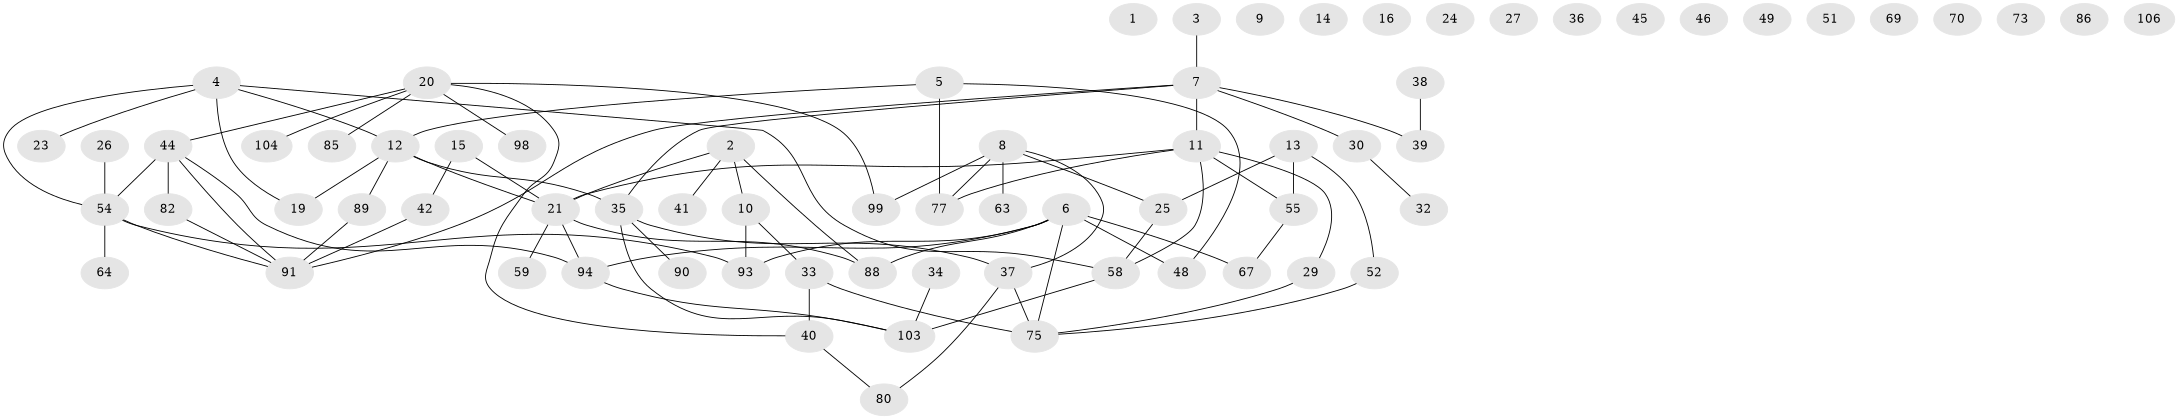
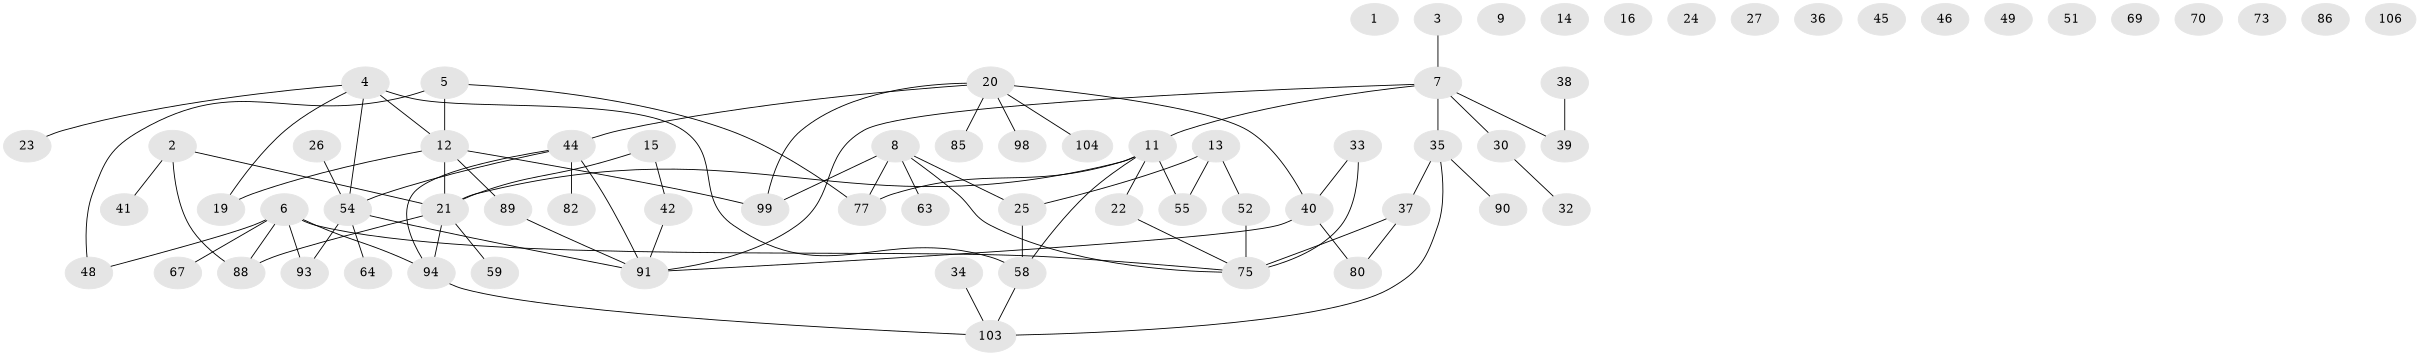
(493, 176) -> (620, 178)
(1103, 207) -> (1029, 241)
(746, 210) -> none
(218, 236) -> (1028, 249)
(1270, 241) -> none
(1311, 273) -> (1119, 210)
